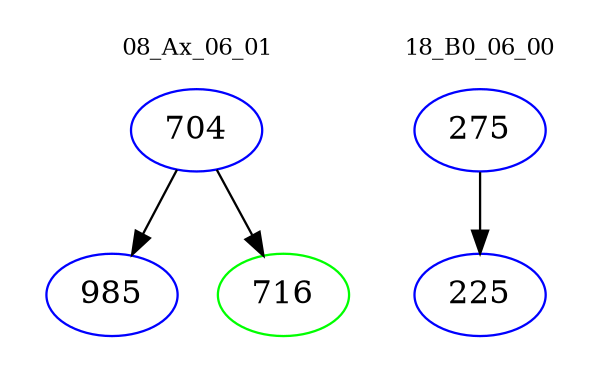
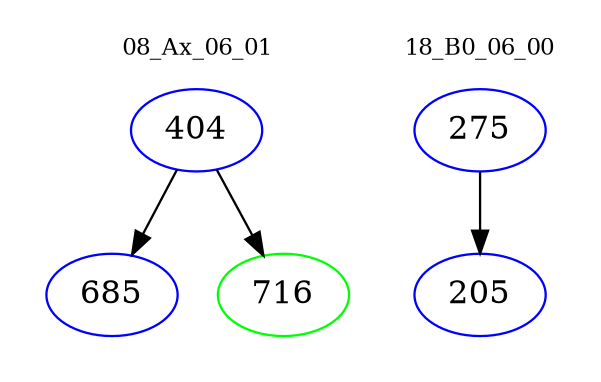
(197, 130) -> (197, 130)
(112, 295) -> (112, 295)
(480, 295) -> (480, 295)
